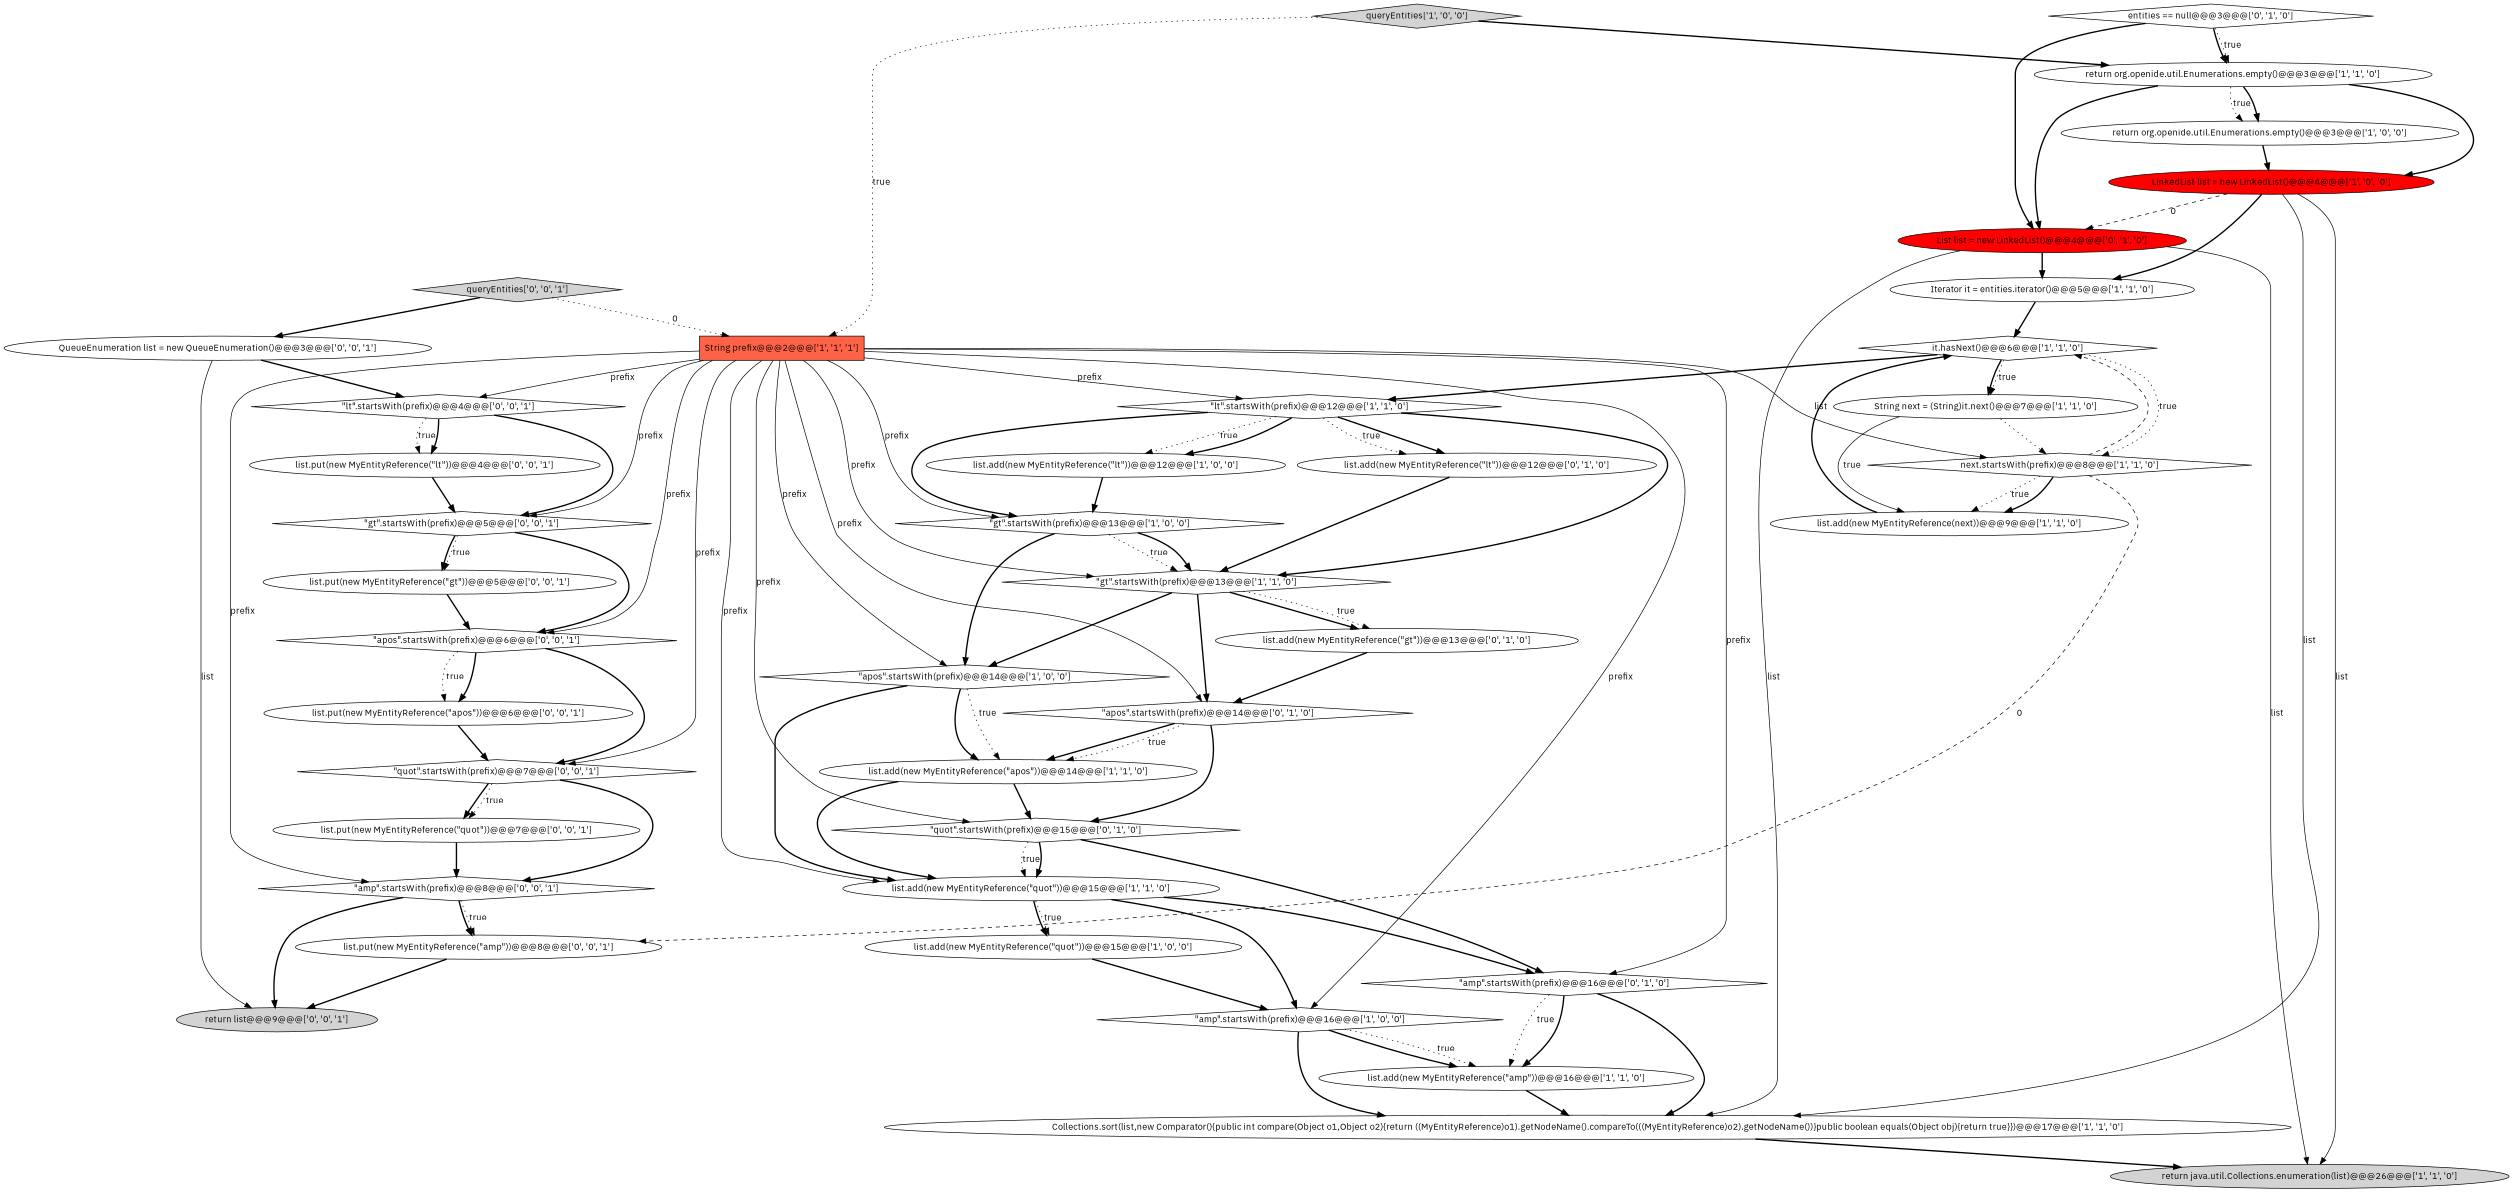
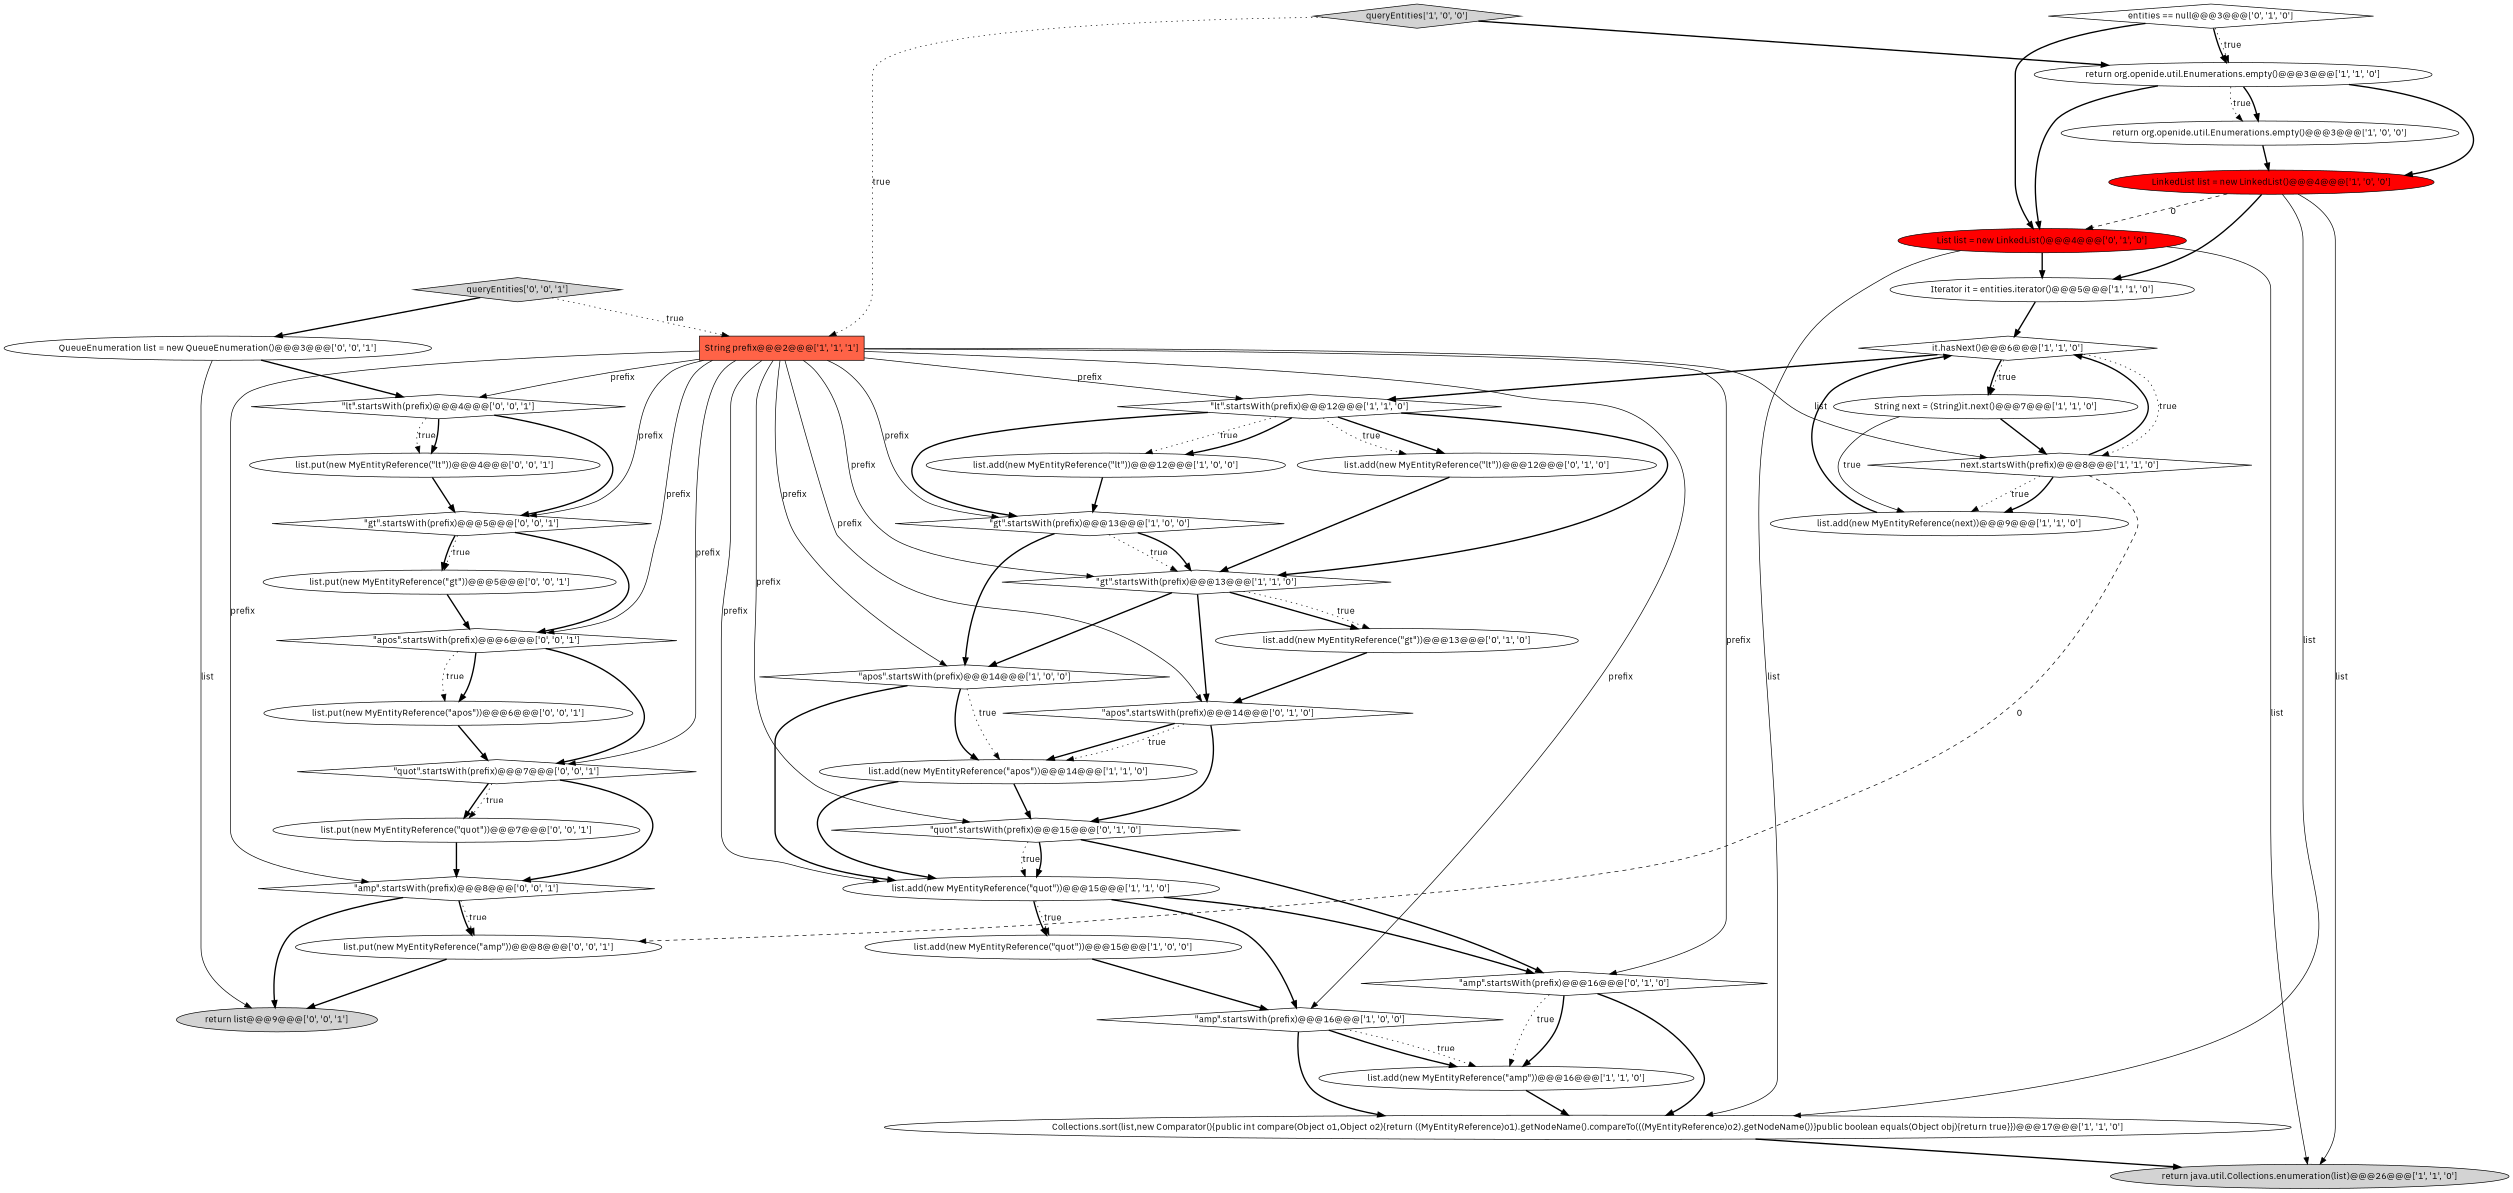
(675, 319) -> (675, 319)
(2148, 403) -> (2148, 403)
(2021, 434) -> (2021, 434)
